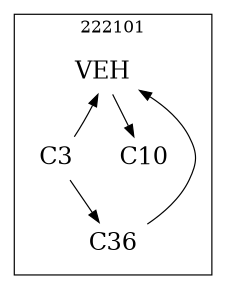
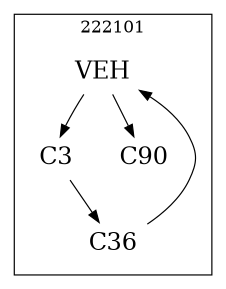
(84, 121) -> (74, 110)
(144, 158) -> (144, 158)
